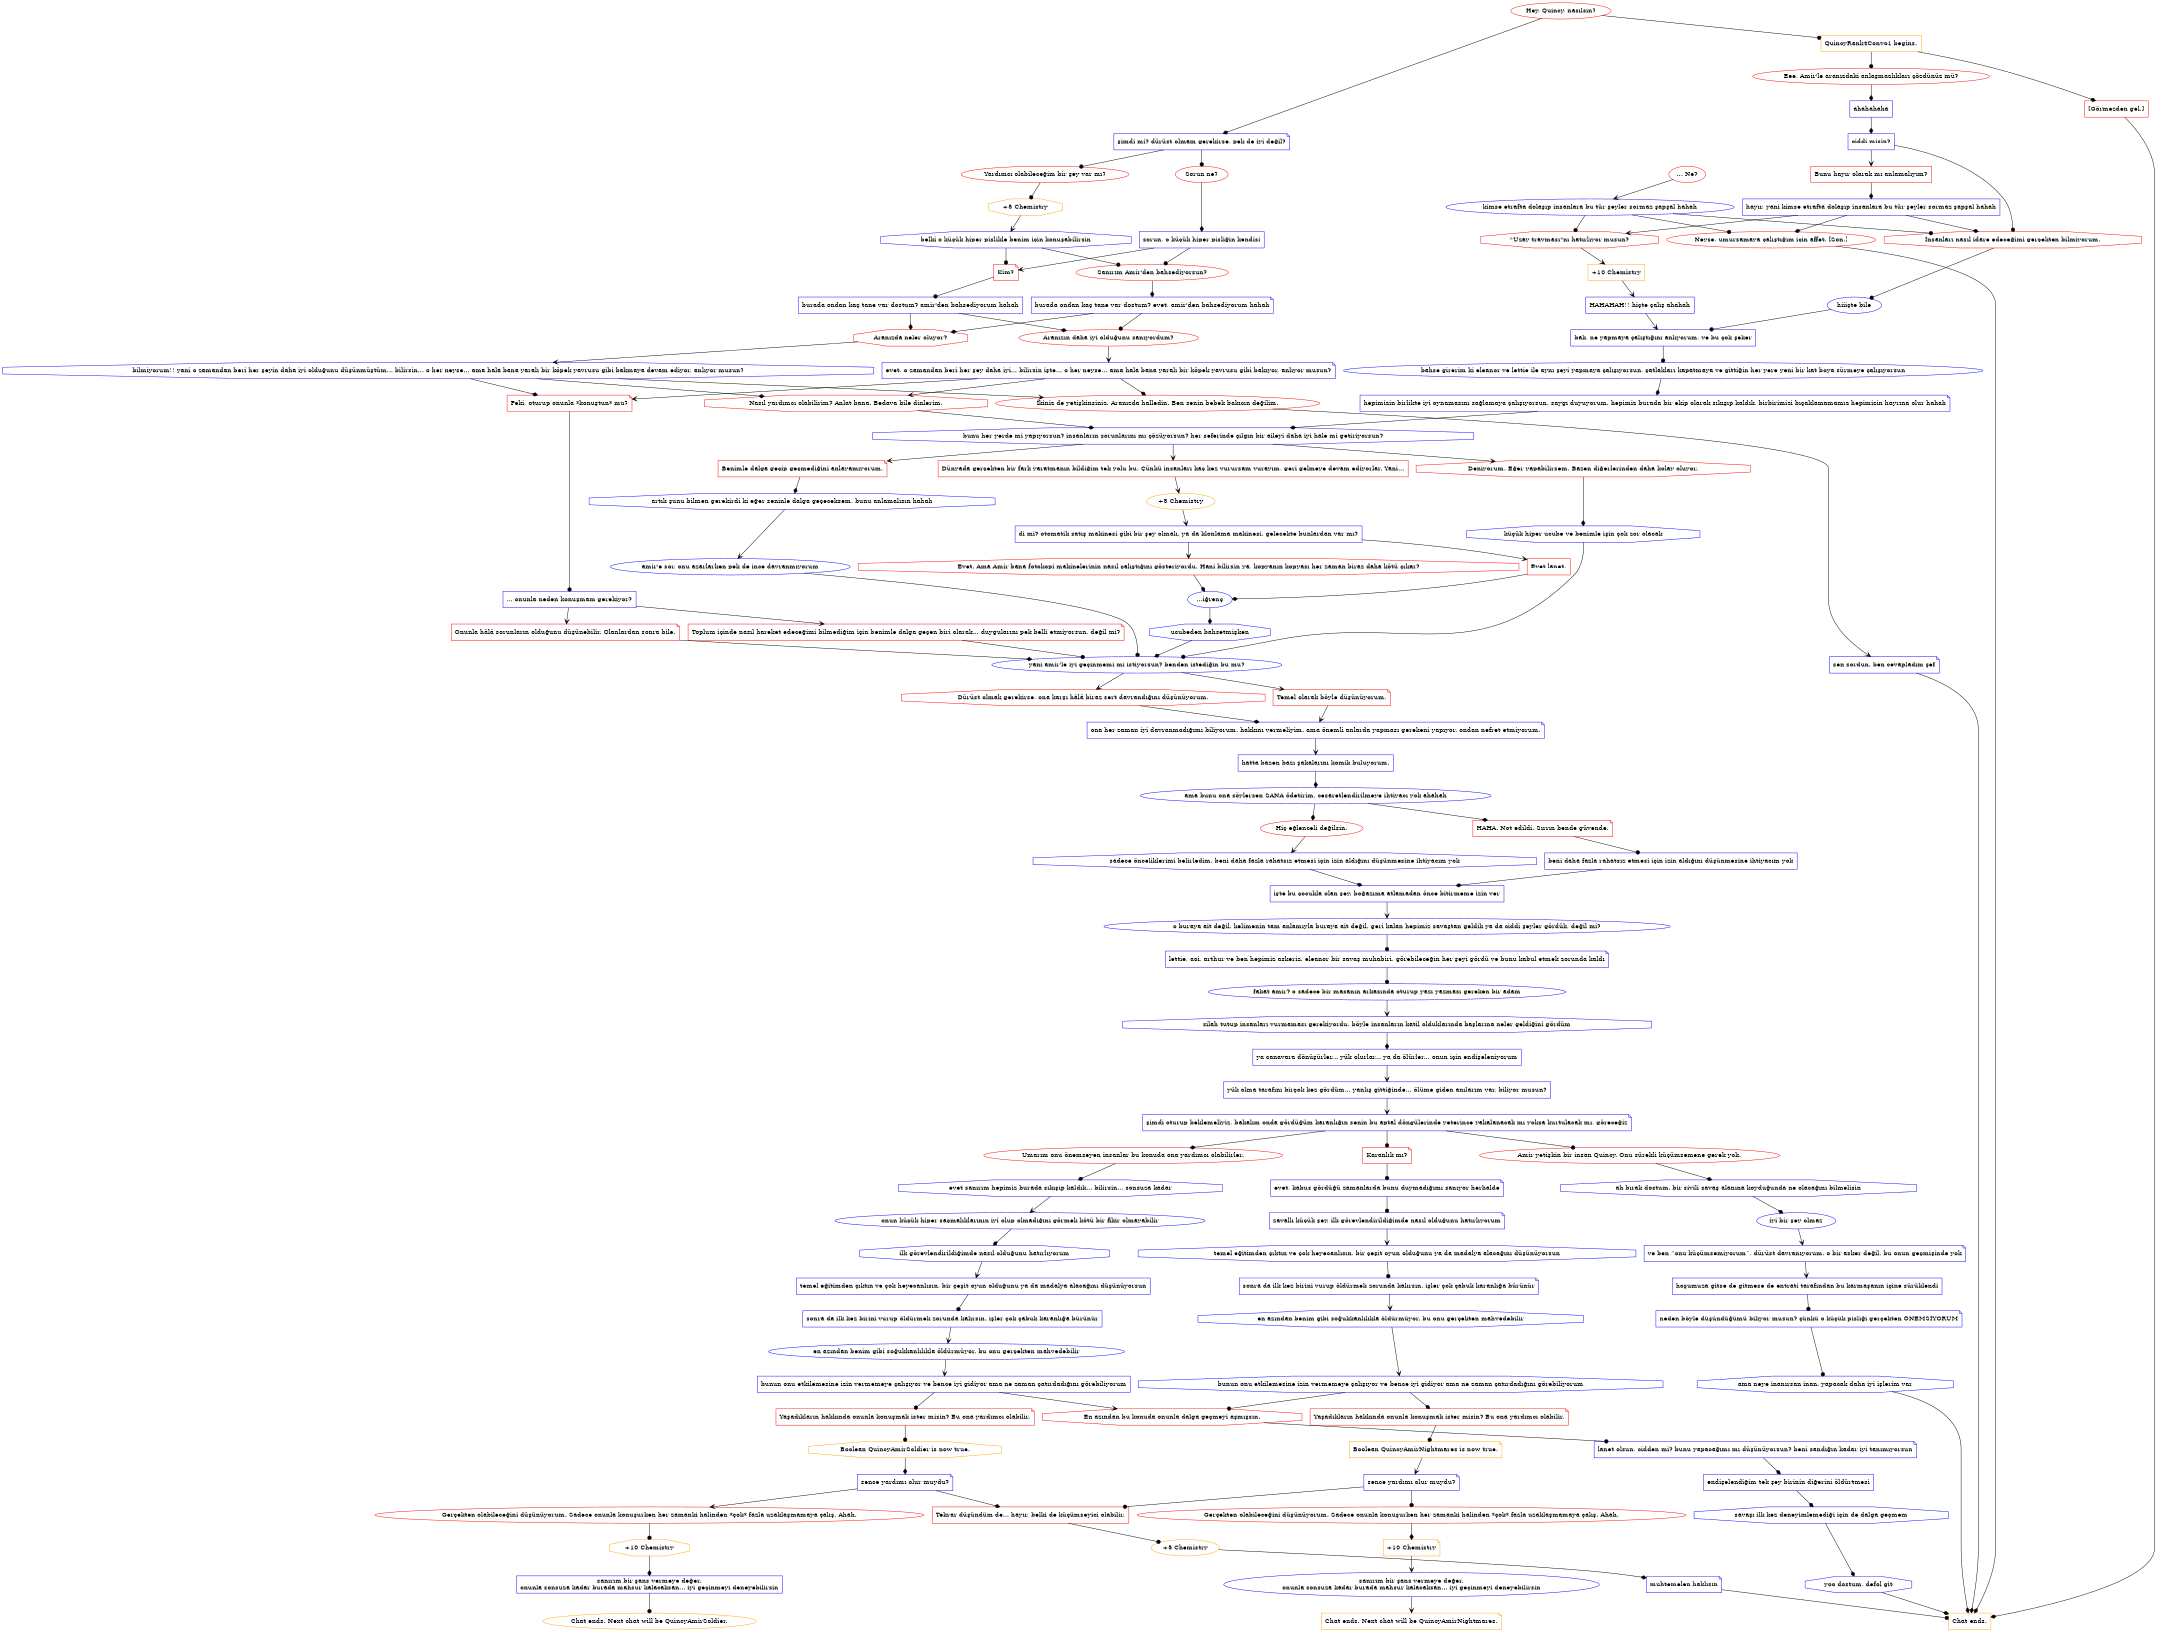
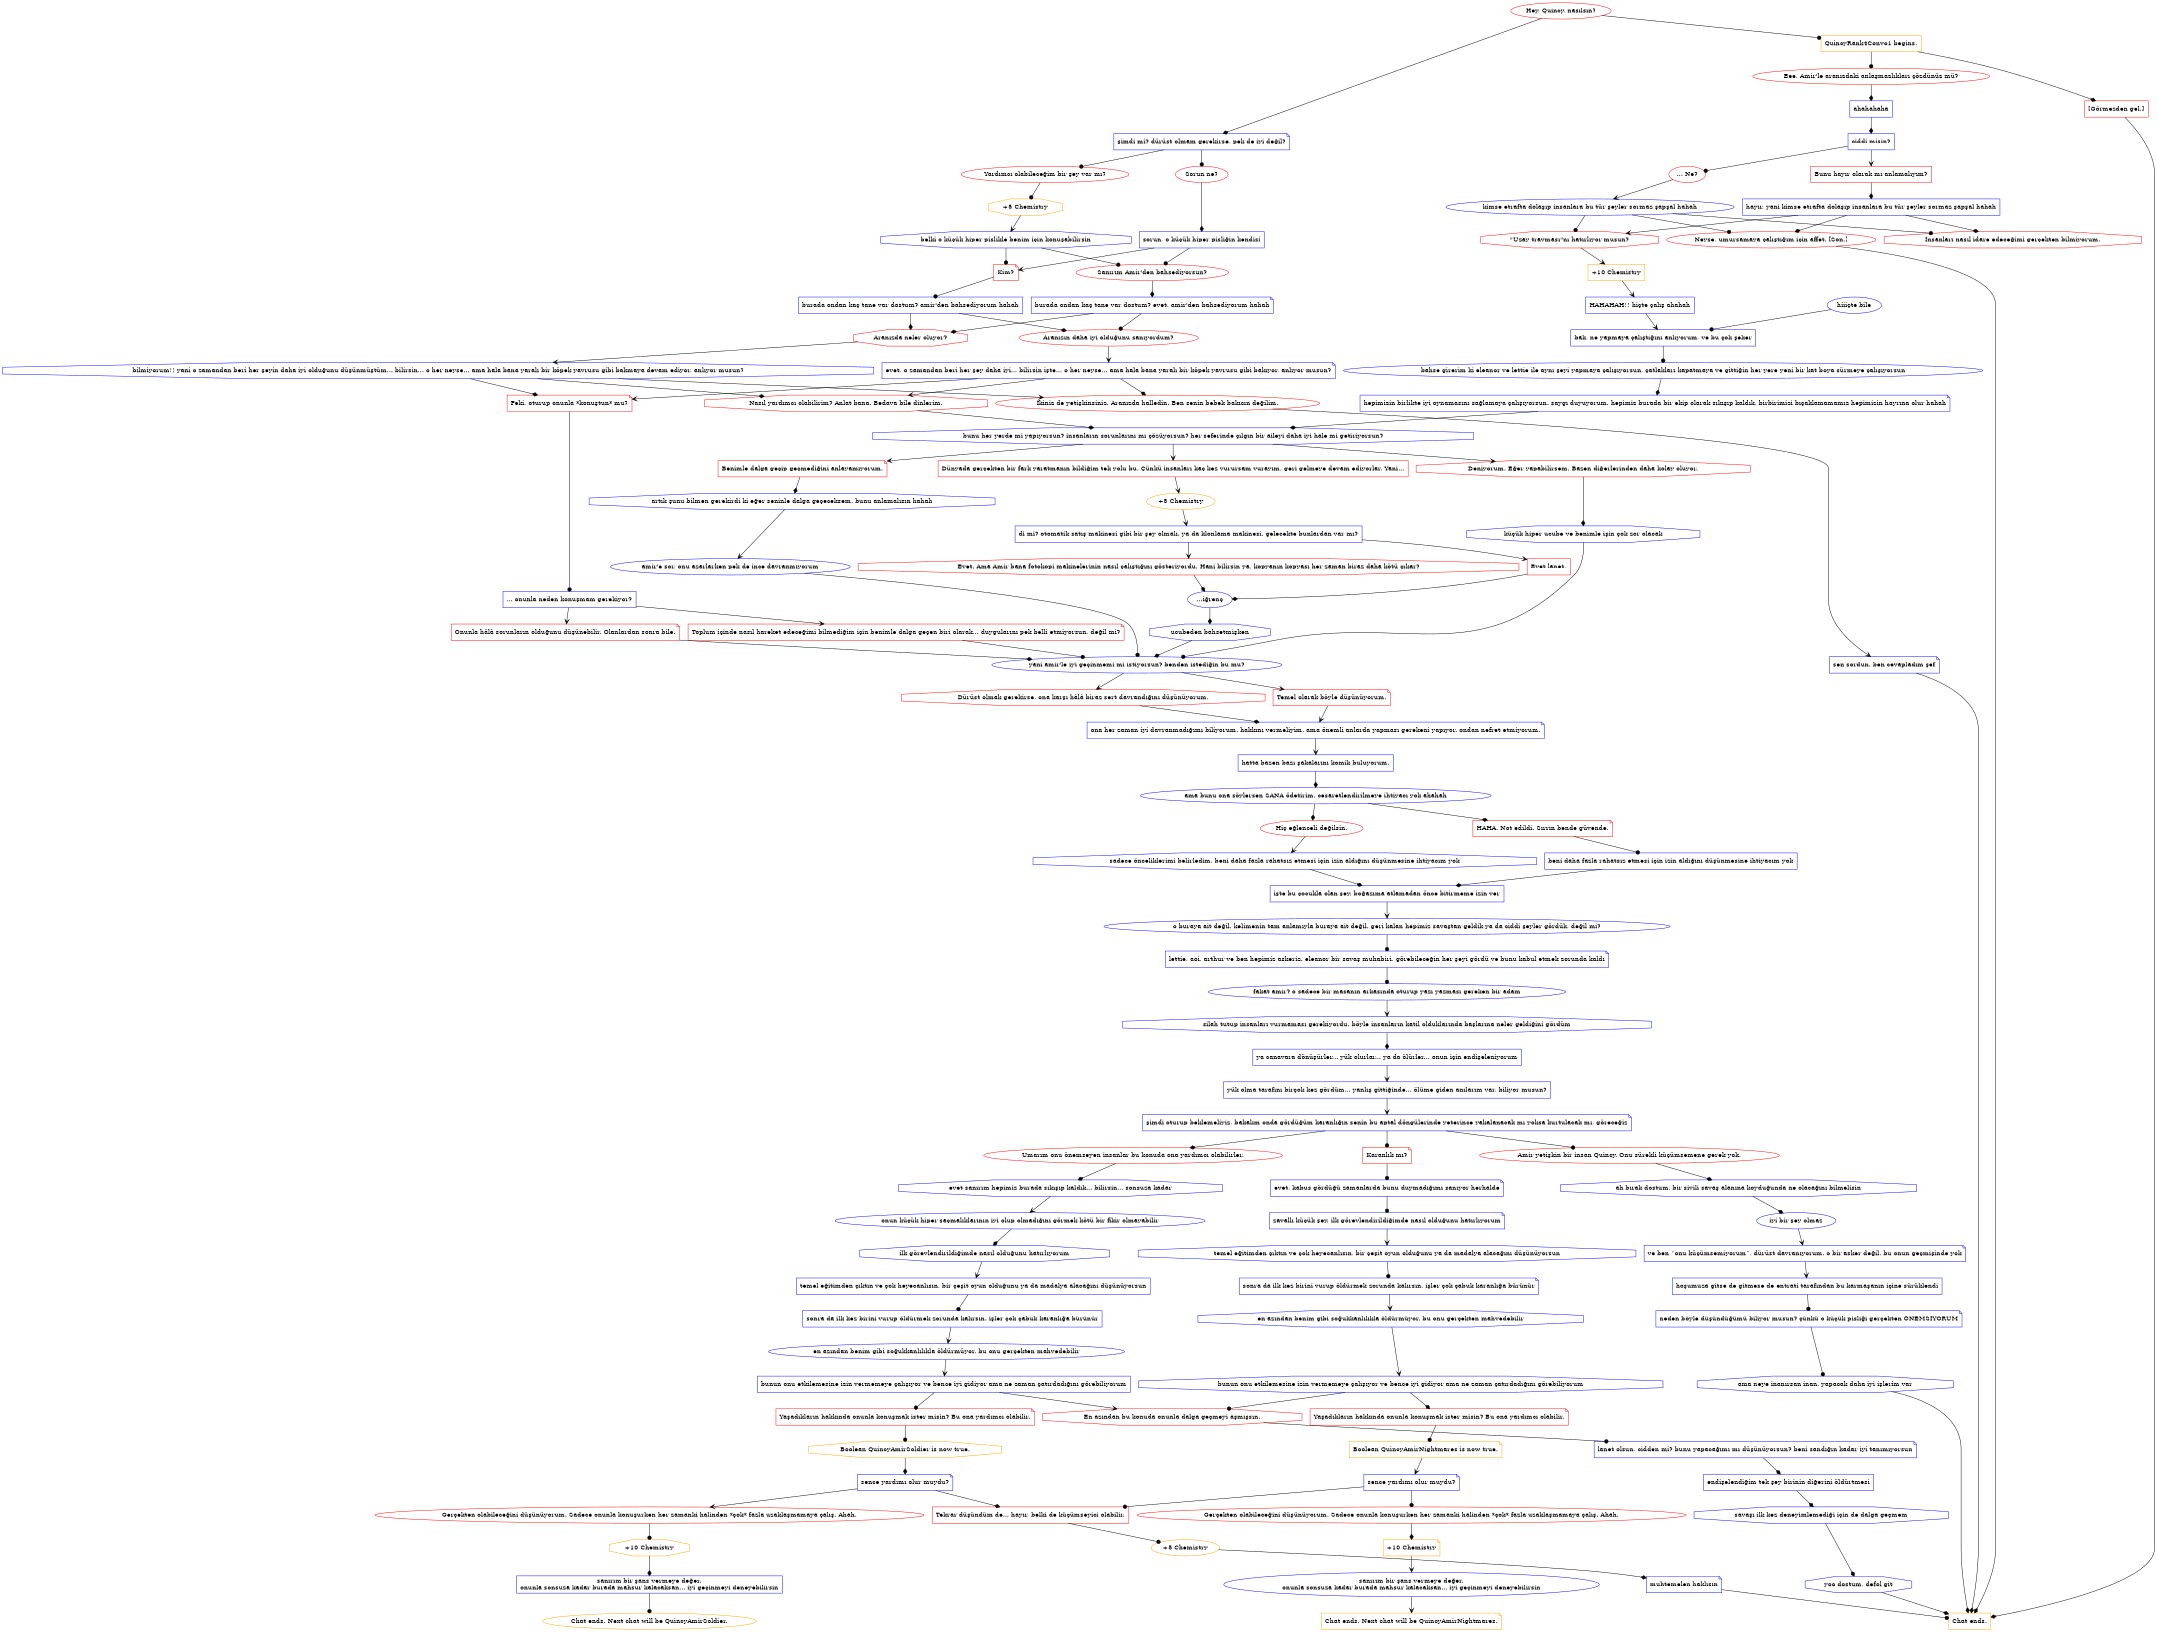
(1968, 170) -> (1778, 158)
(1934, 272) -> none
